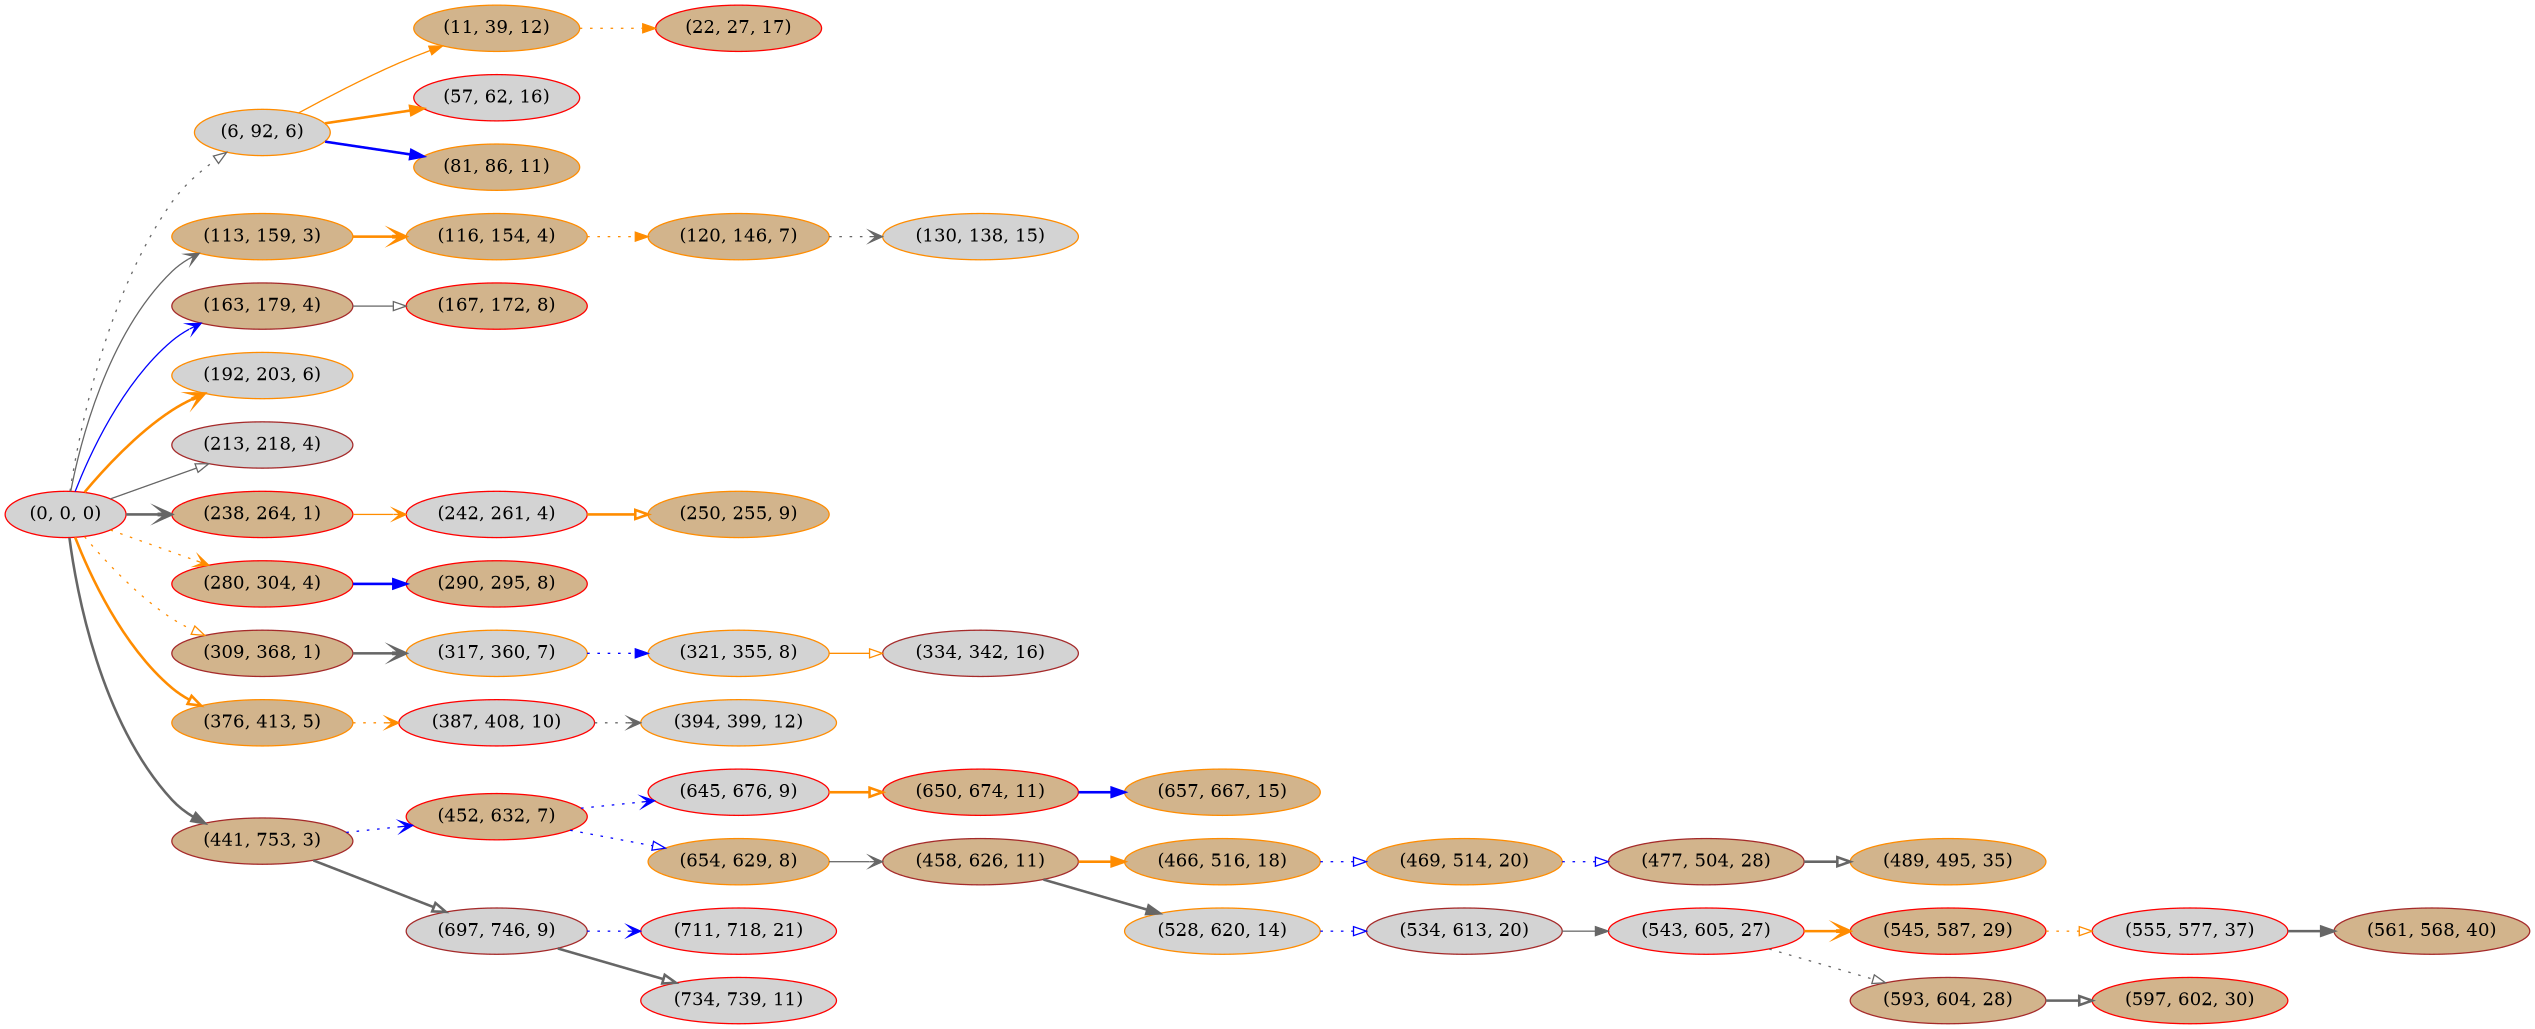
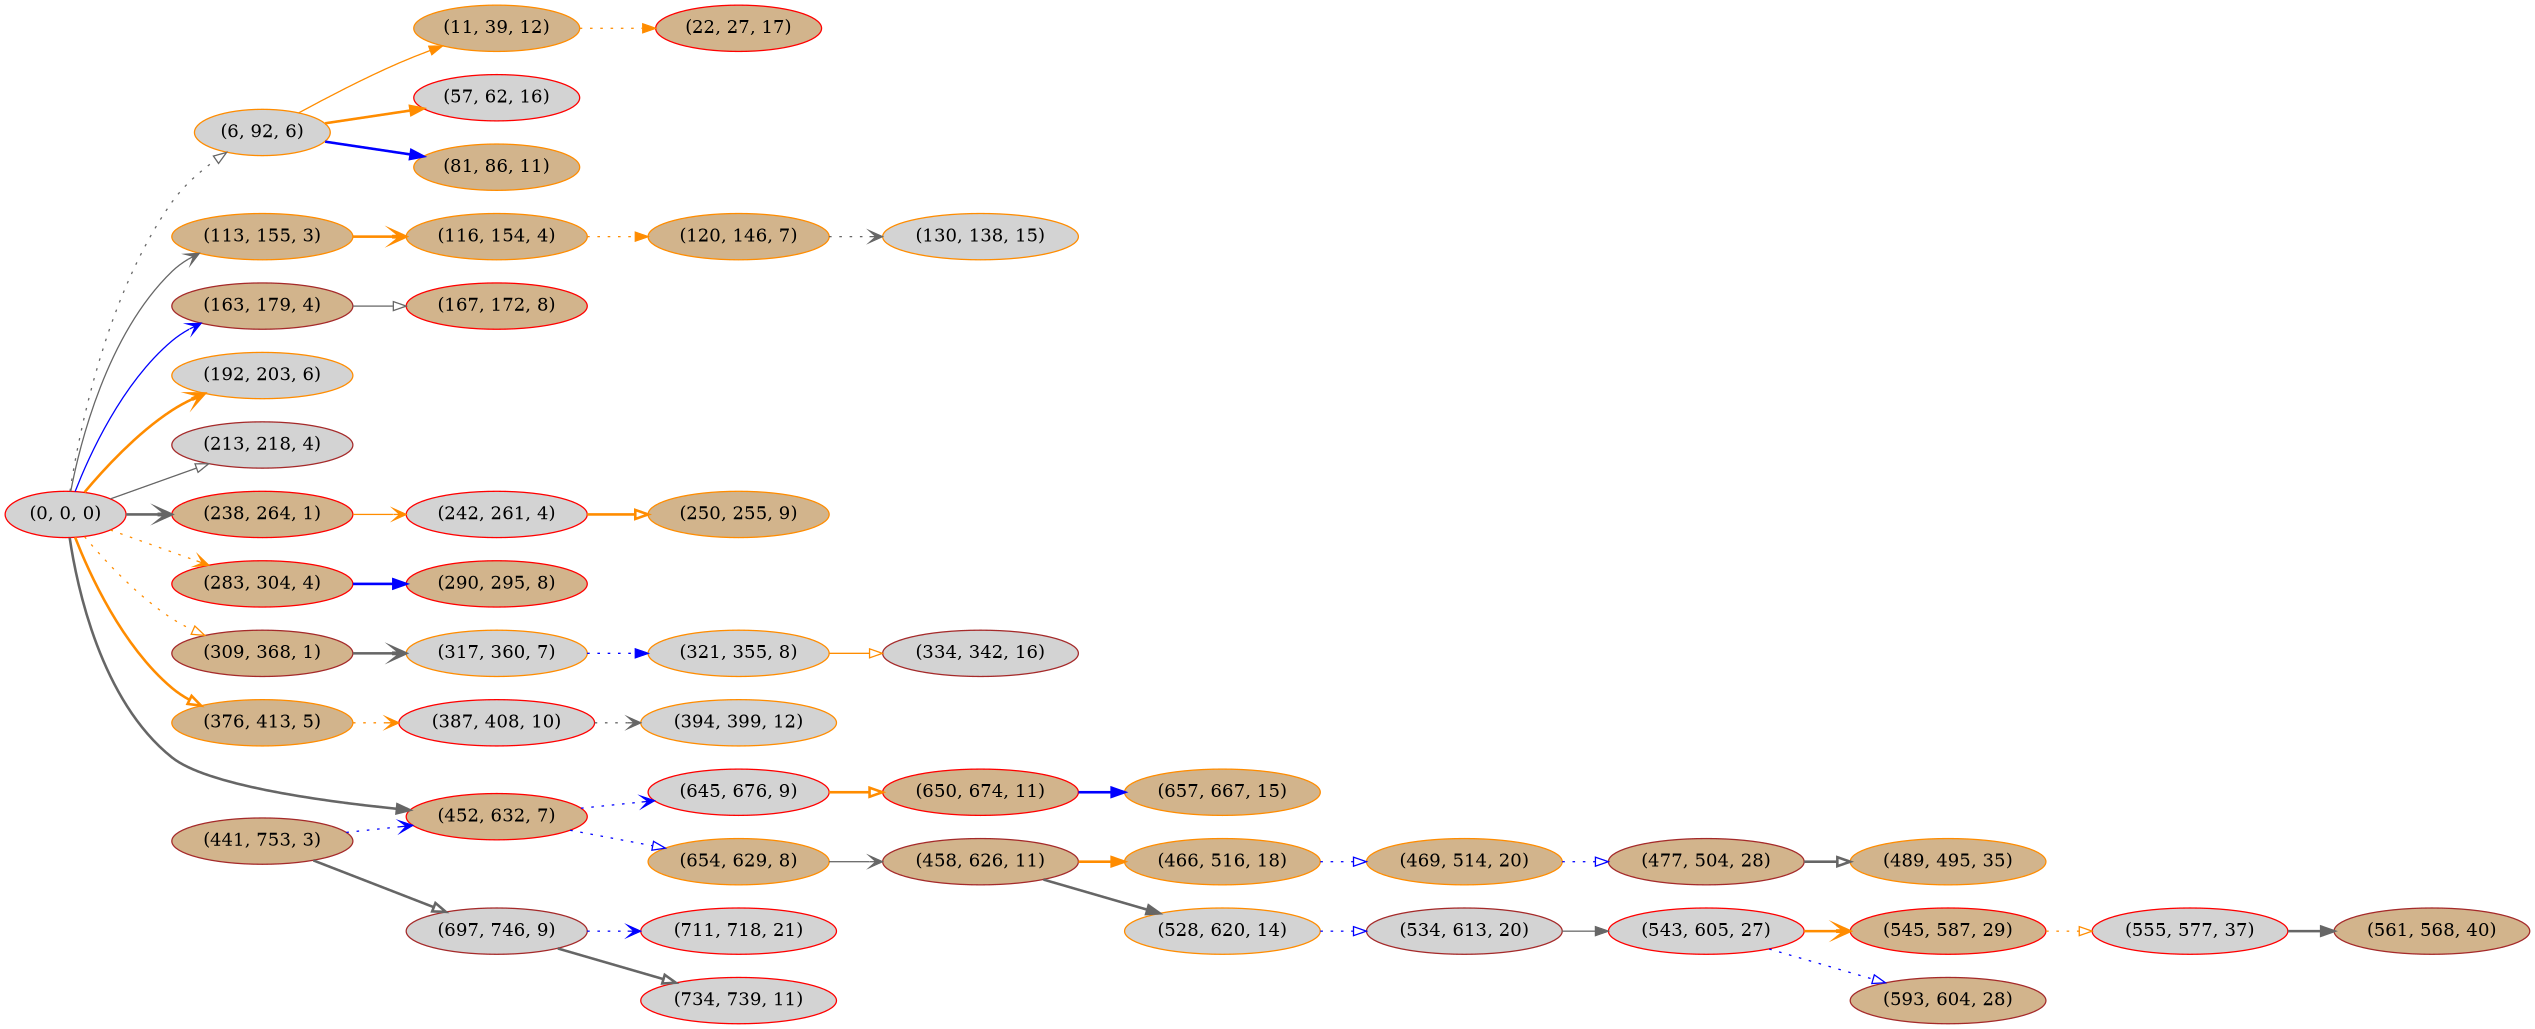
(262, 237) -> (262, 237)
(262, 584) -> (262, 584)
(107, 689) -> (167, 752)
(1821, 964) -> (1821, 964)
(2190, 1001) -> none
